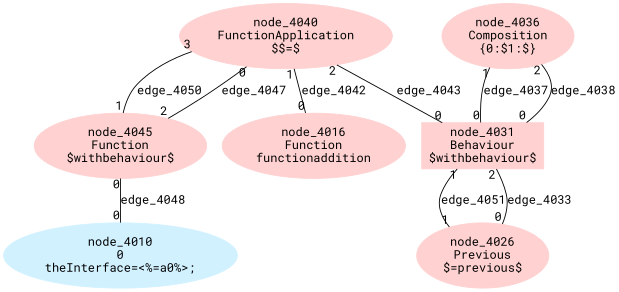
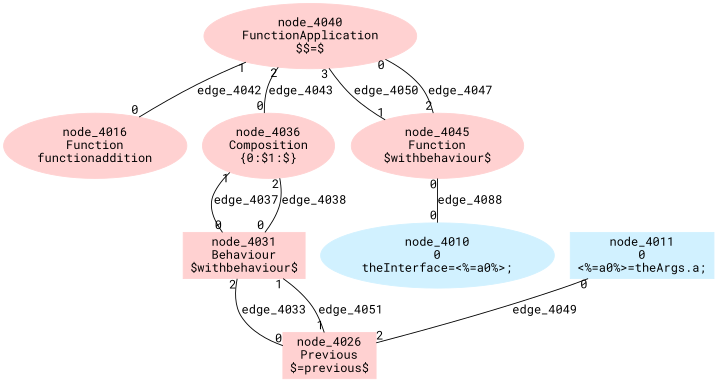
(390, 94) -> (267, 89)
(153, 201) -> (470, 201)
(483, 255) -> (329, 356)
none -> (642, 255)
